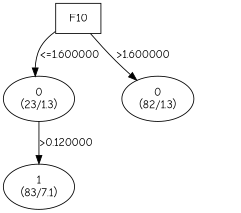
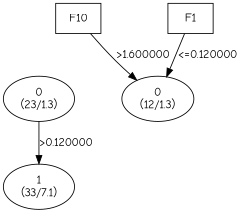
none -> (191, 18)
(41, 47) -> none
(158, 99) -> (158, 99)
(39, 187) -> (39, 187)
